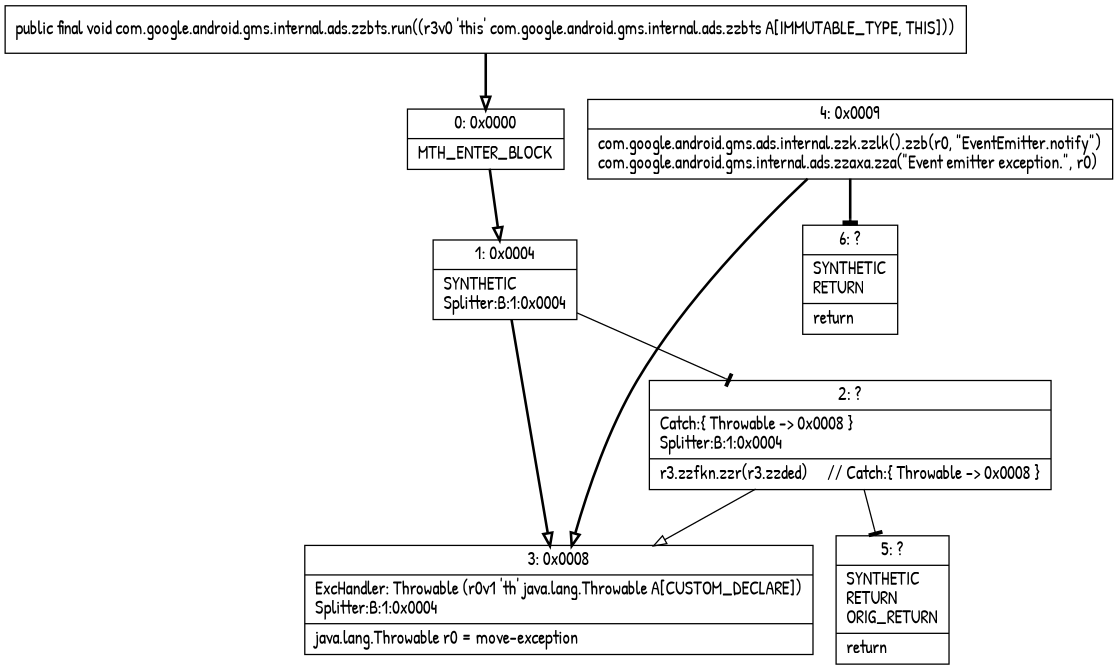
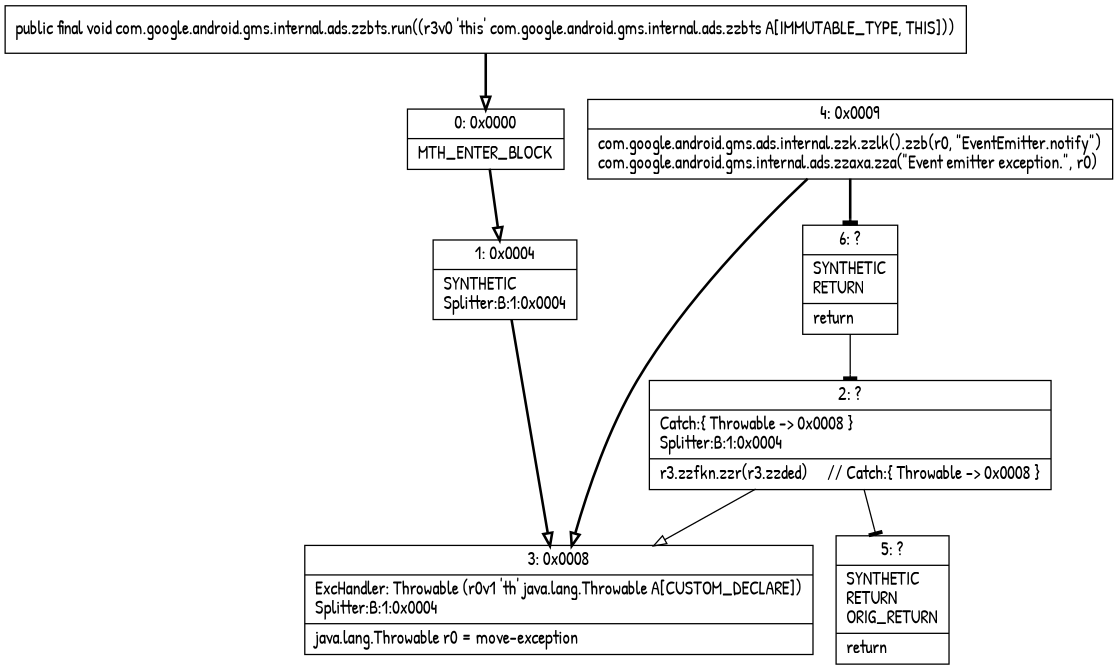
(647, 344) -> (850, 354)
